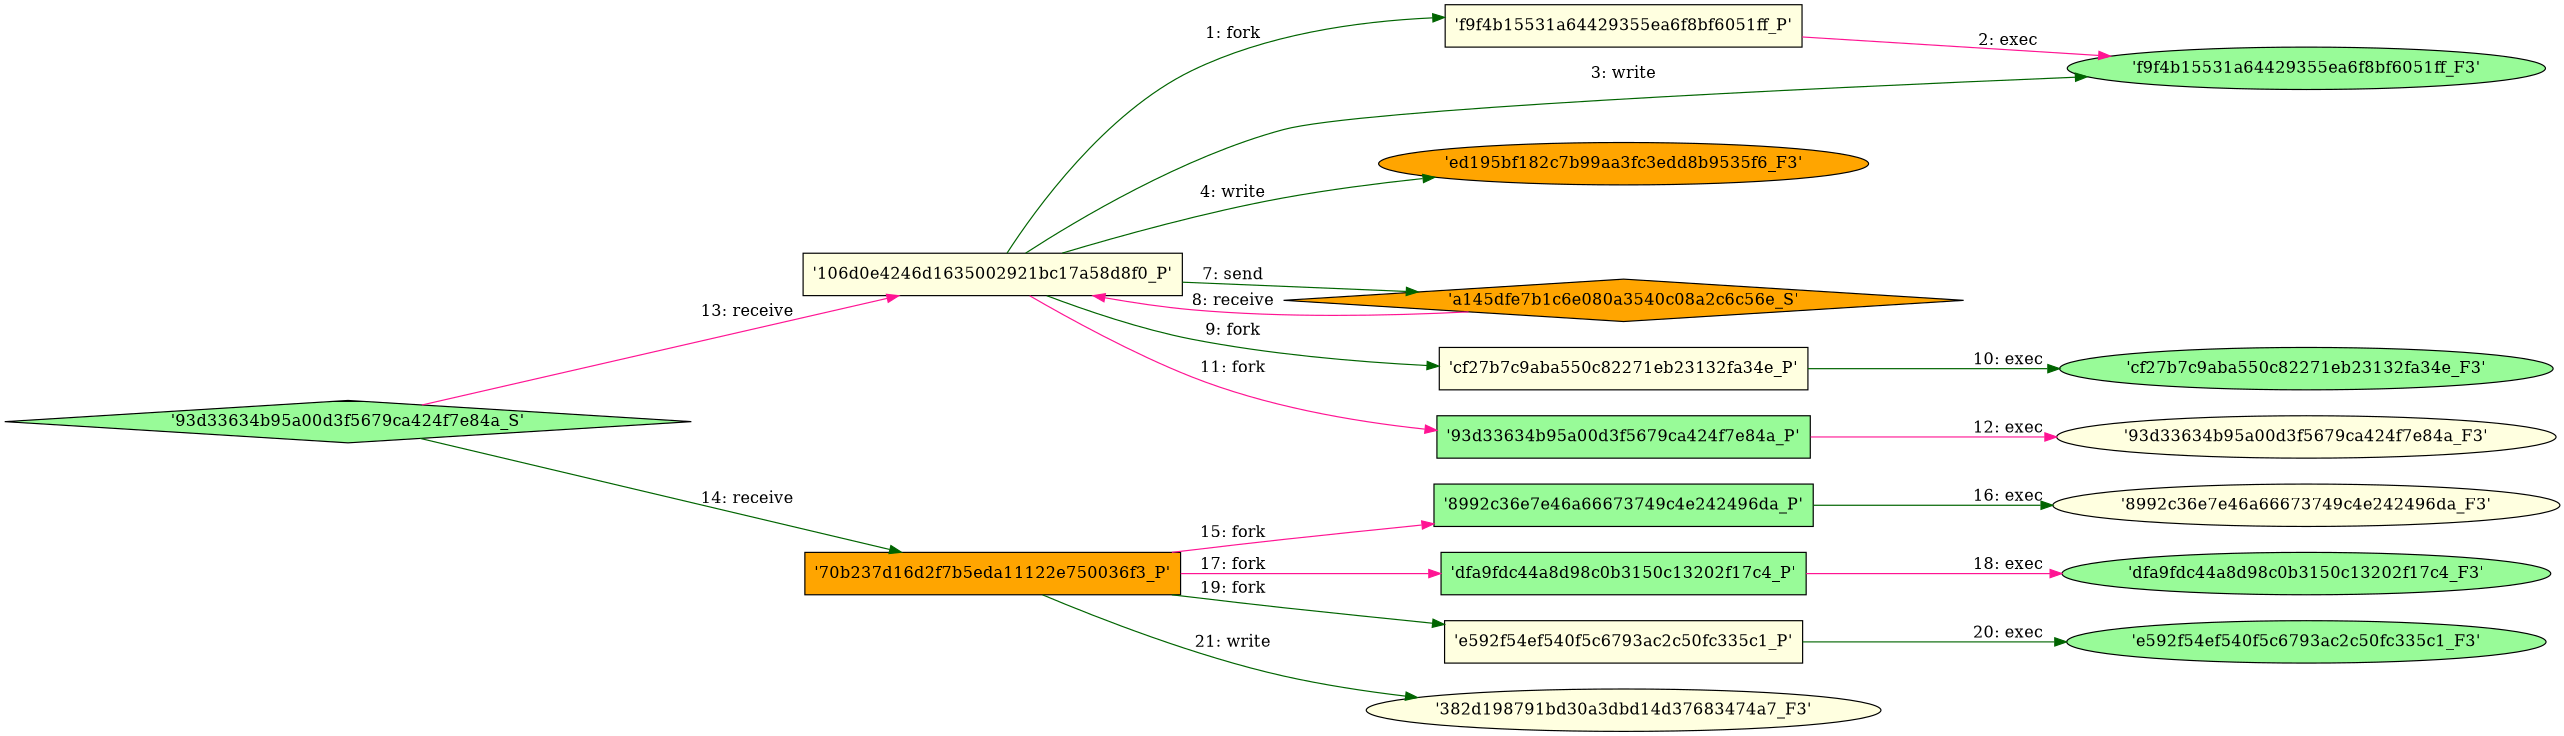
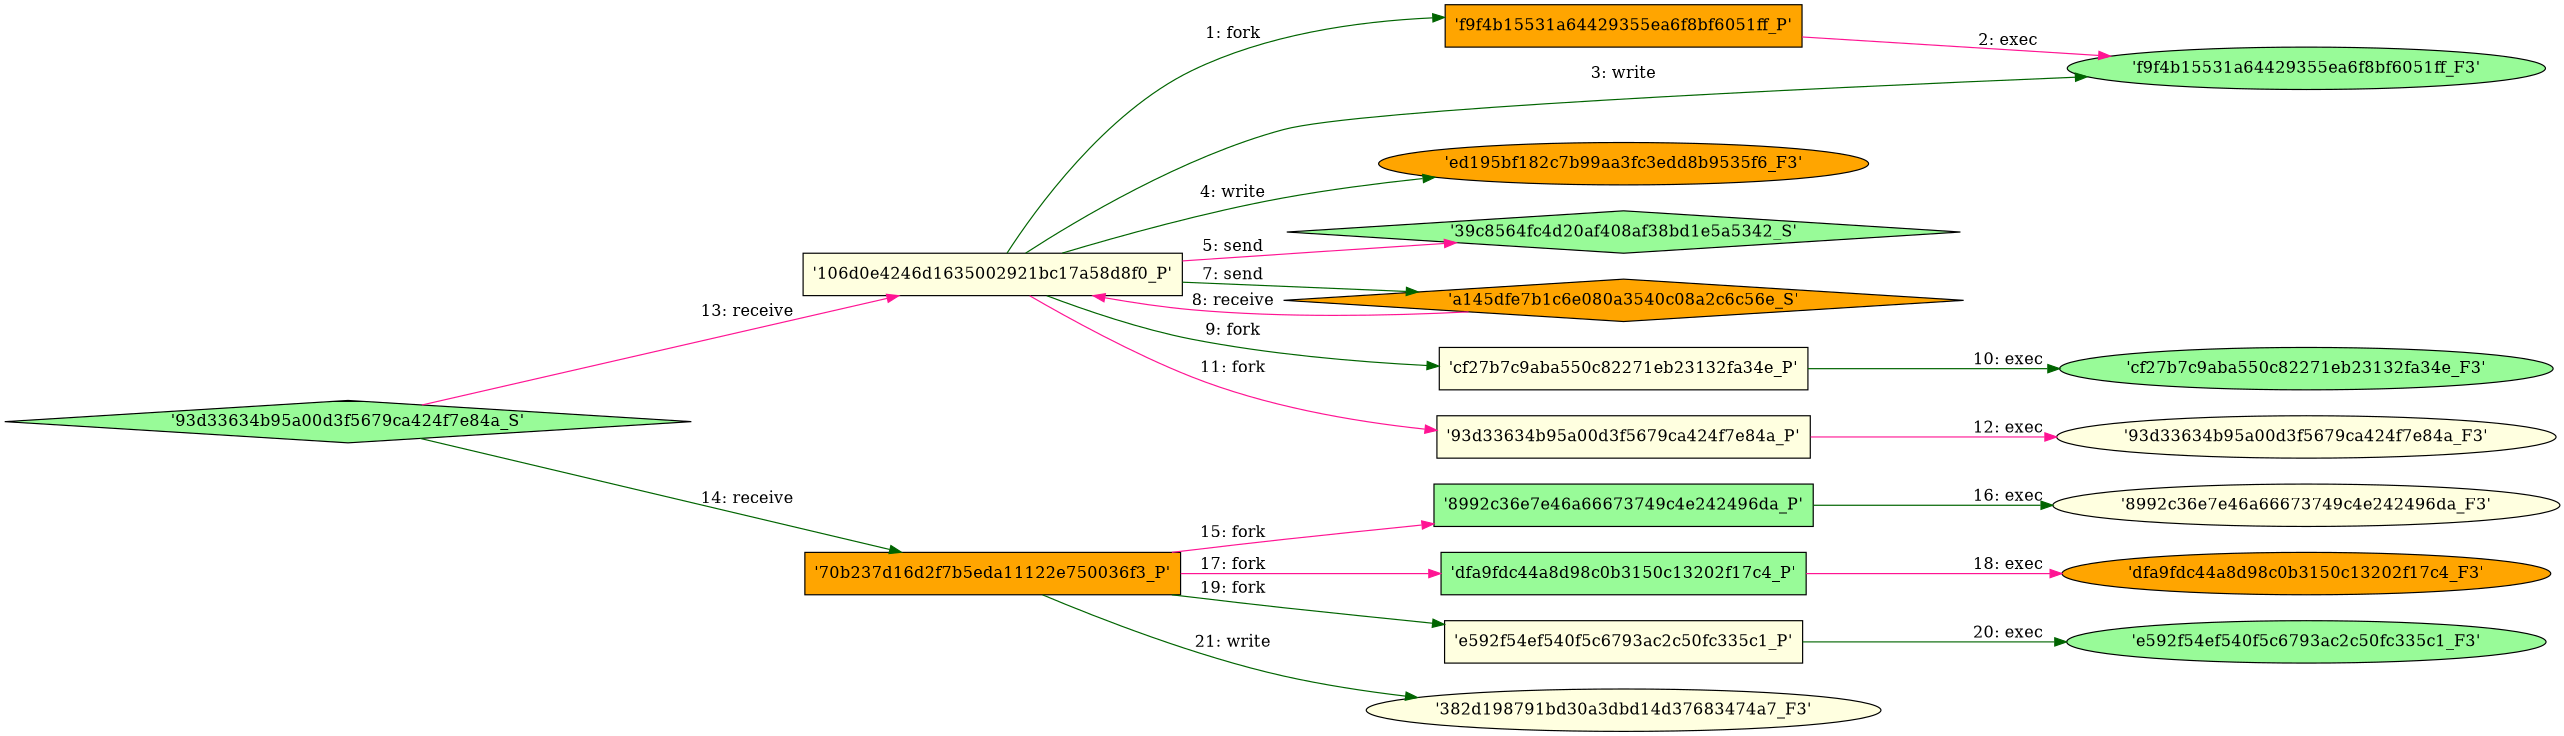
(1624, 26) -> (1624, 26)
none -> (1624, 232)
(1624, 437) -> (1624, 437)
(2306, 574) -> (2306, 574)
